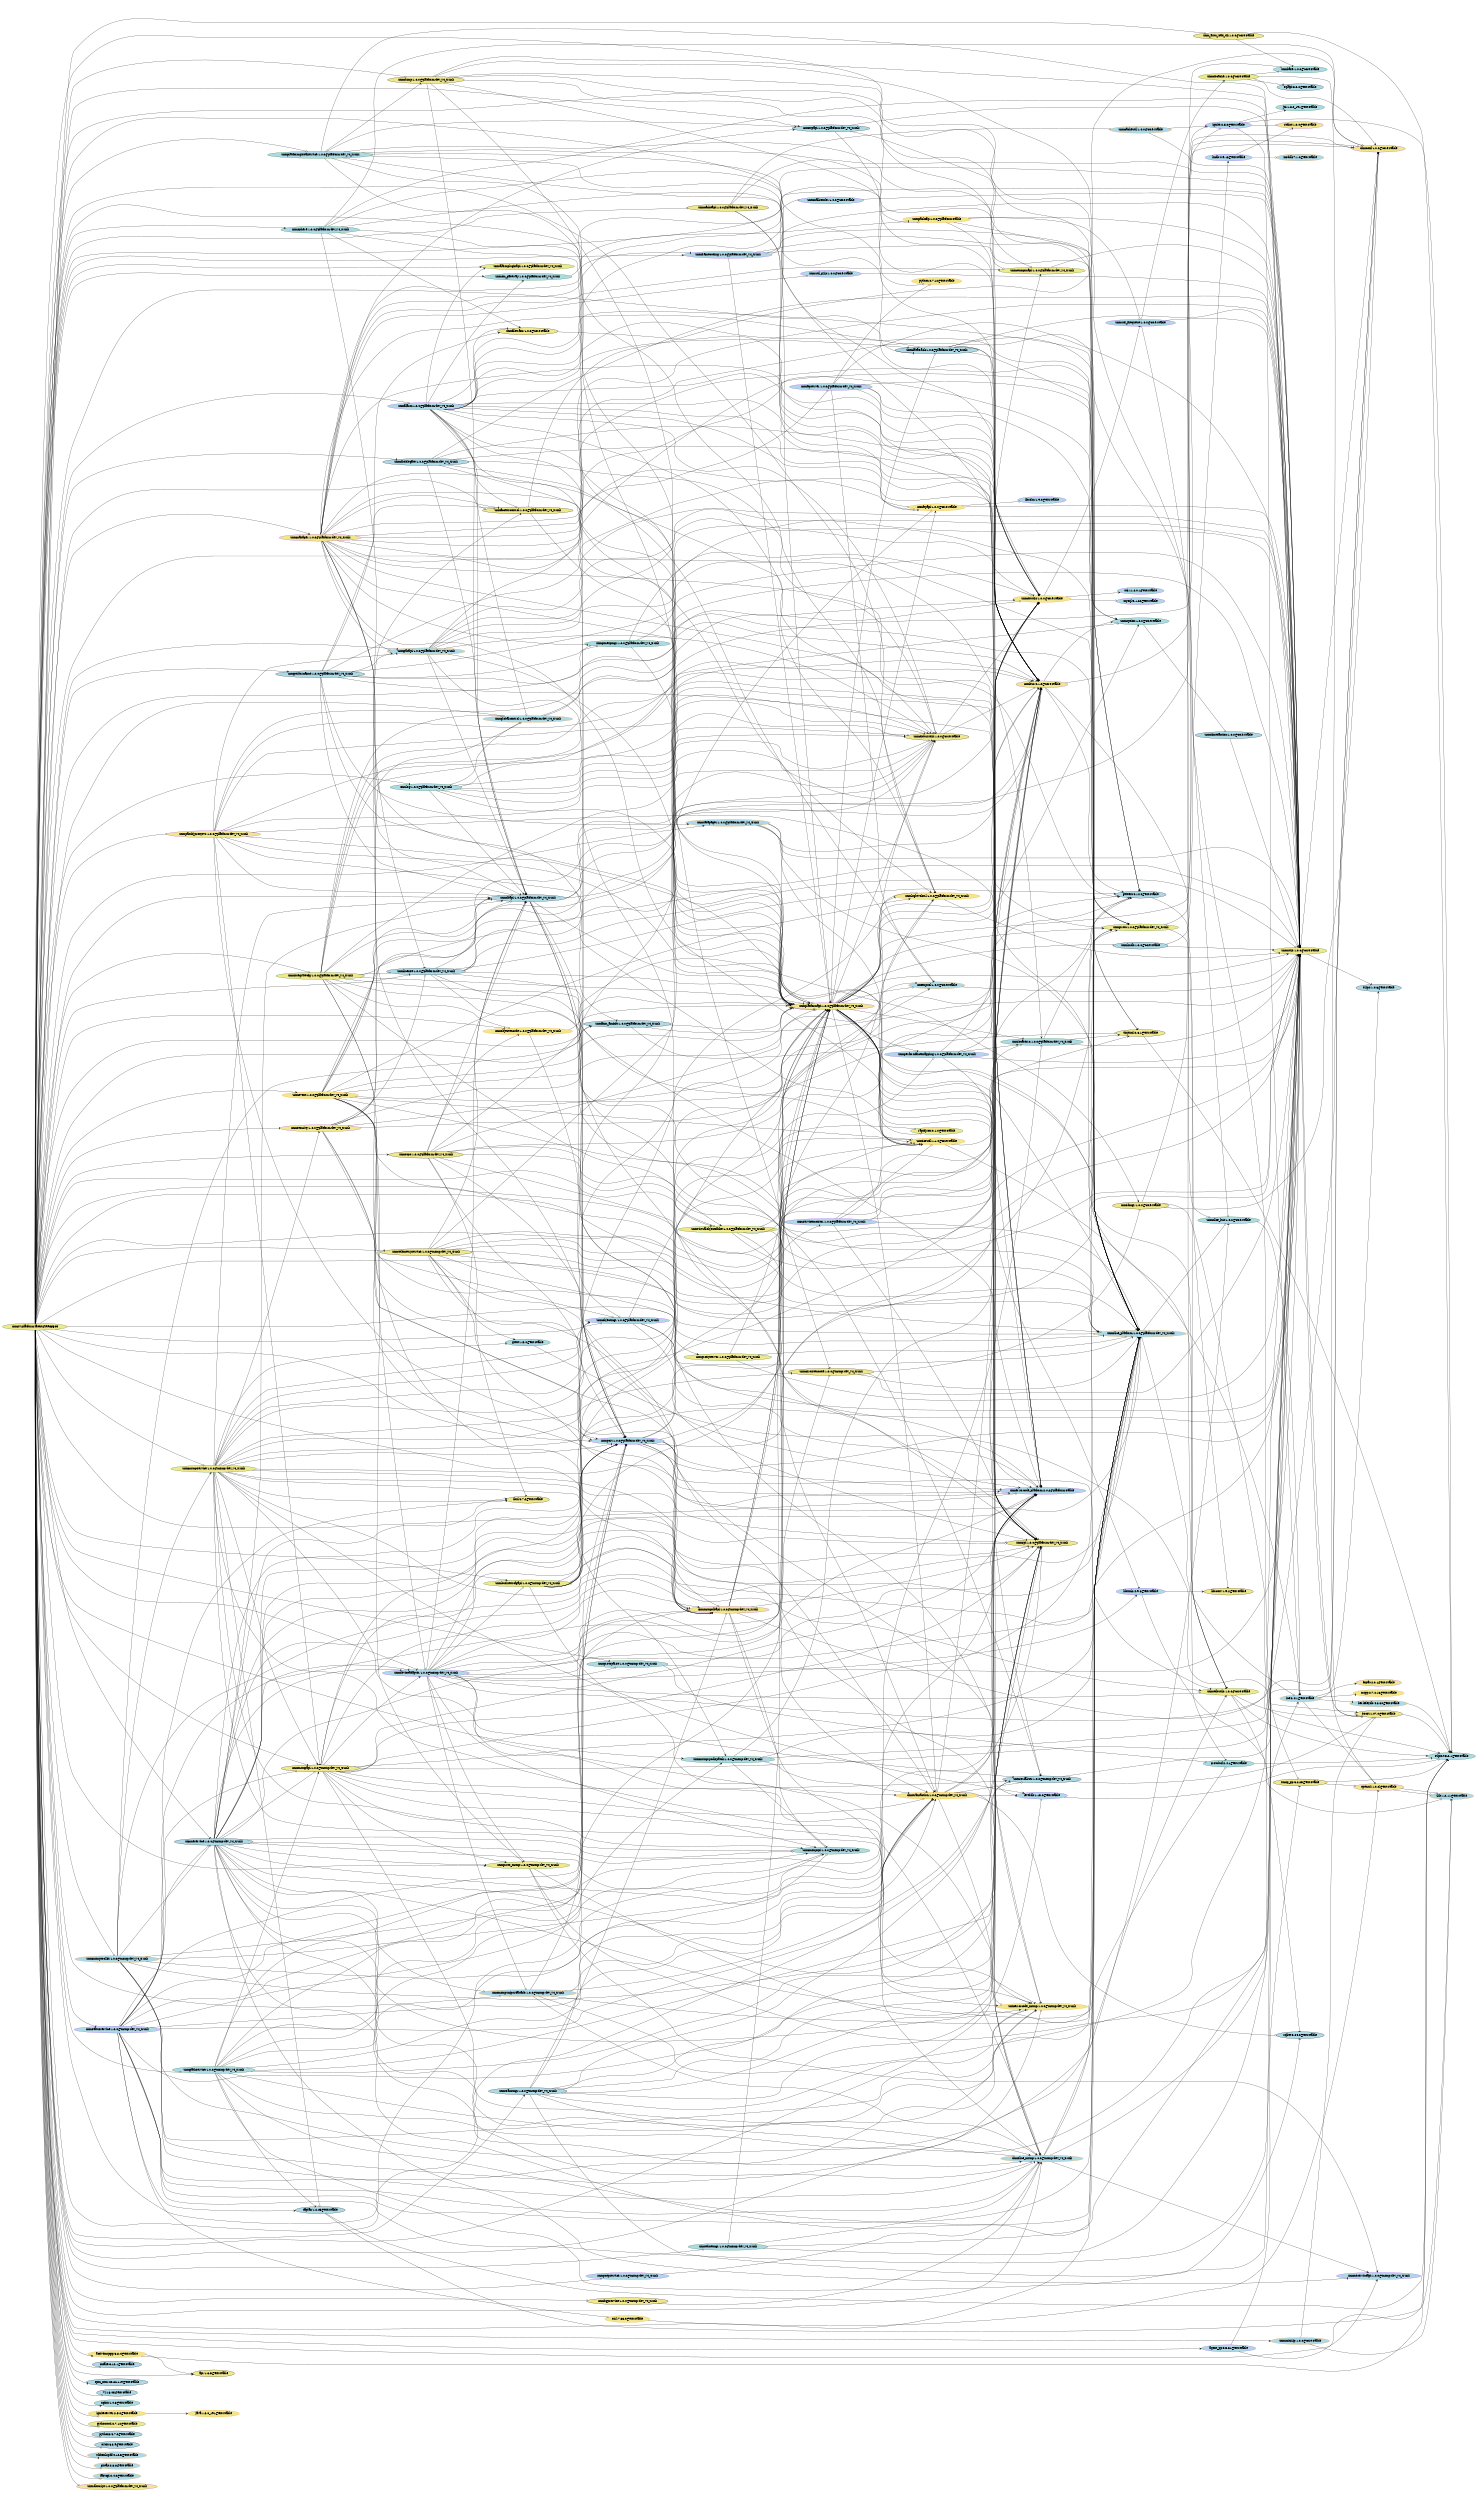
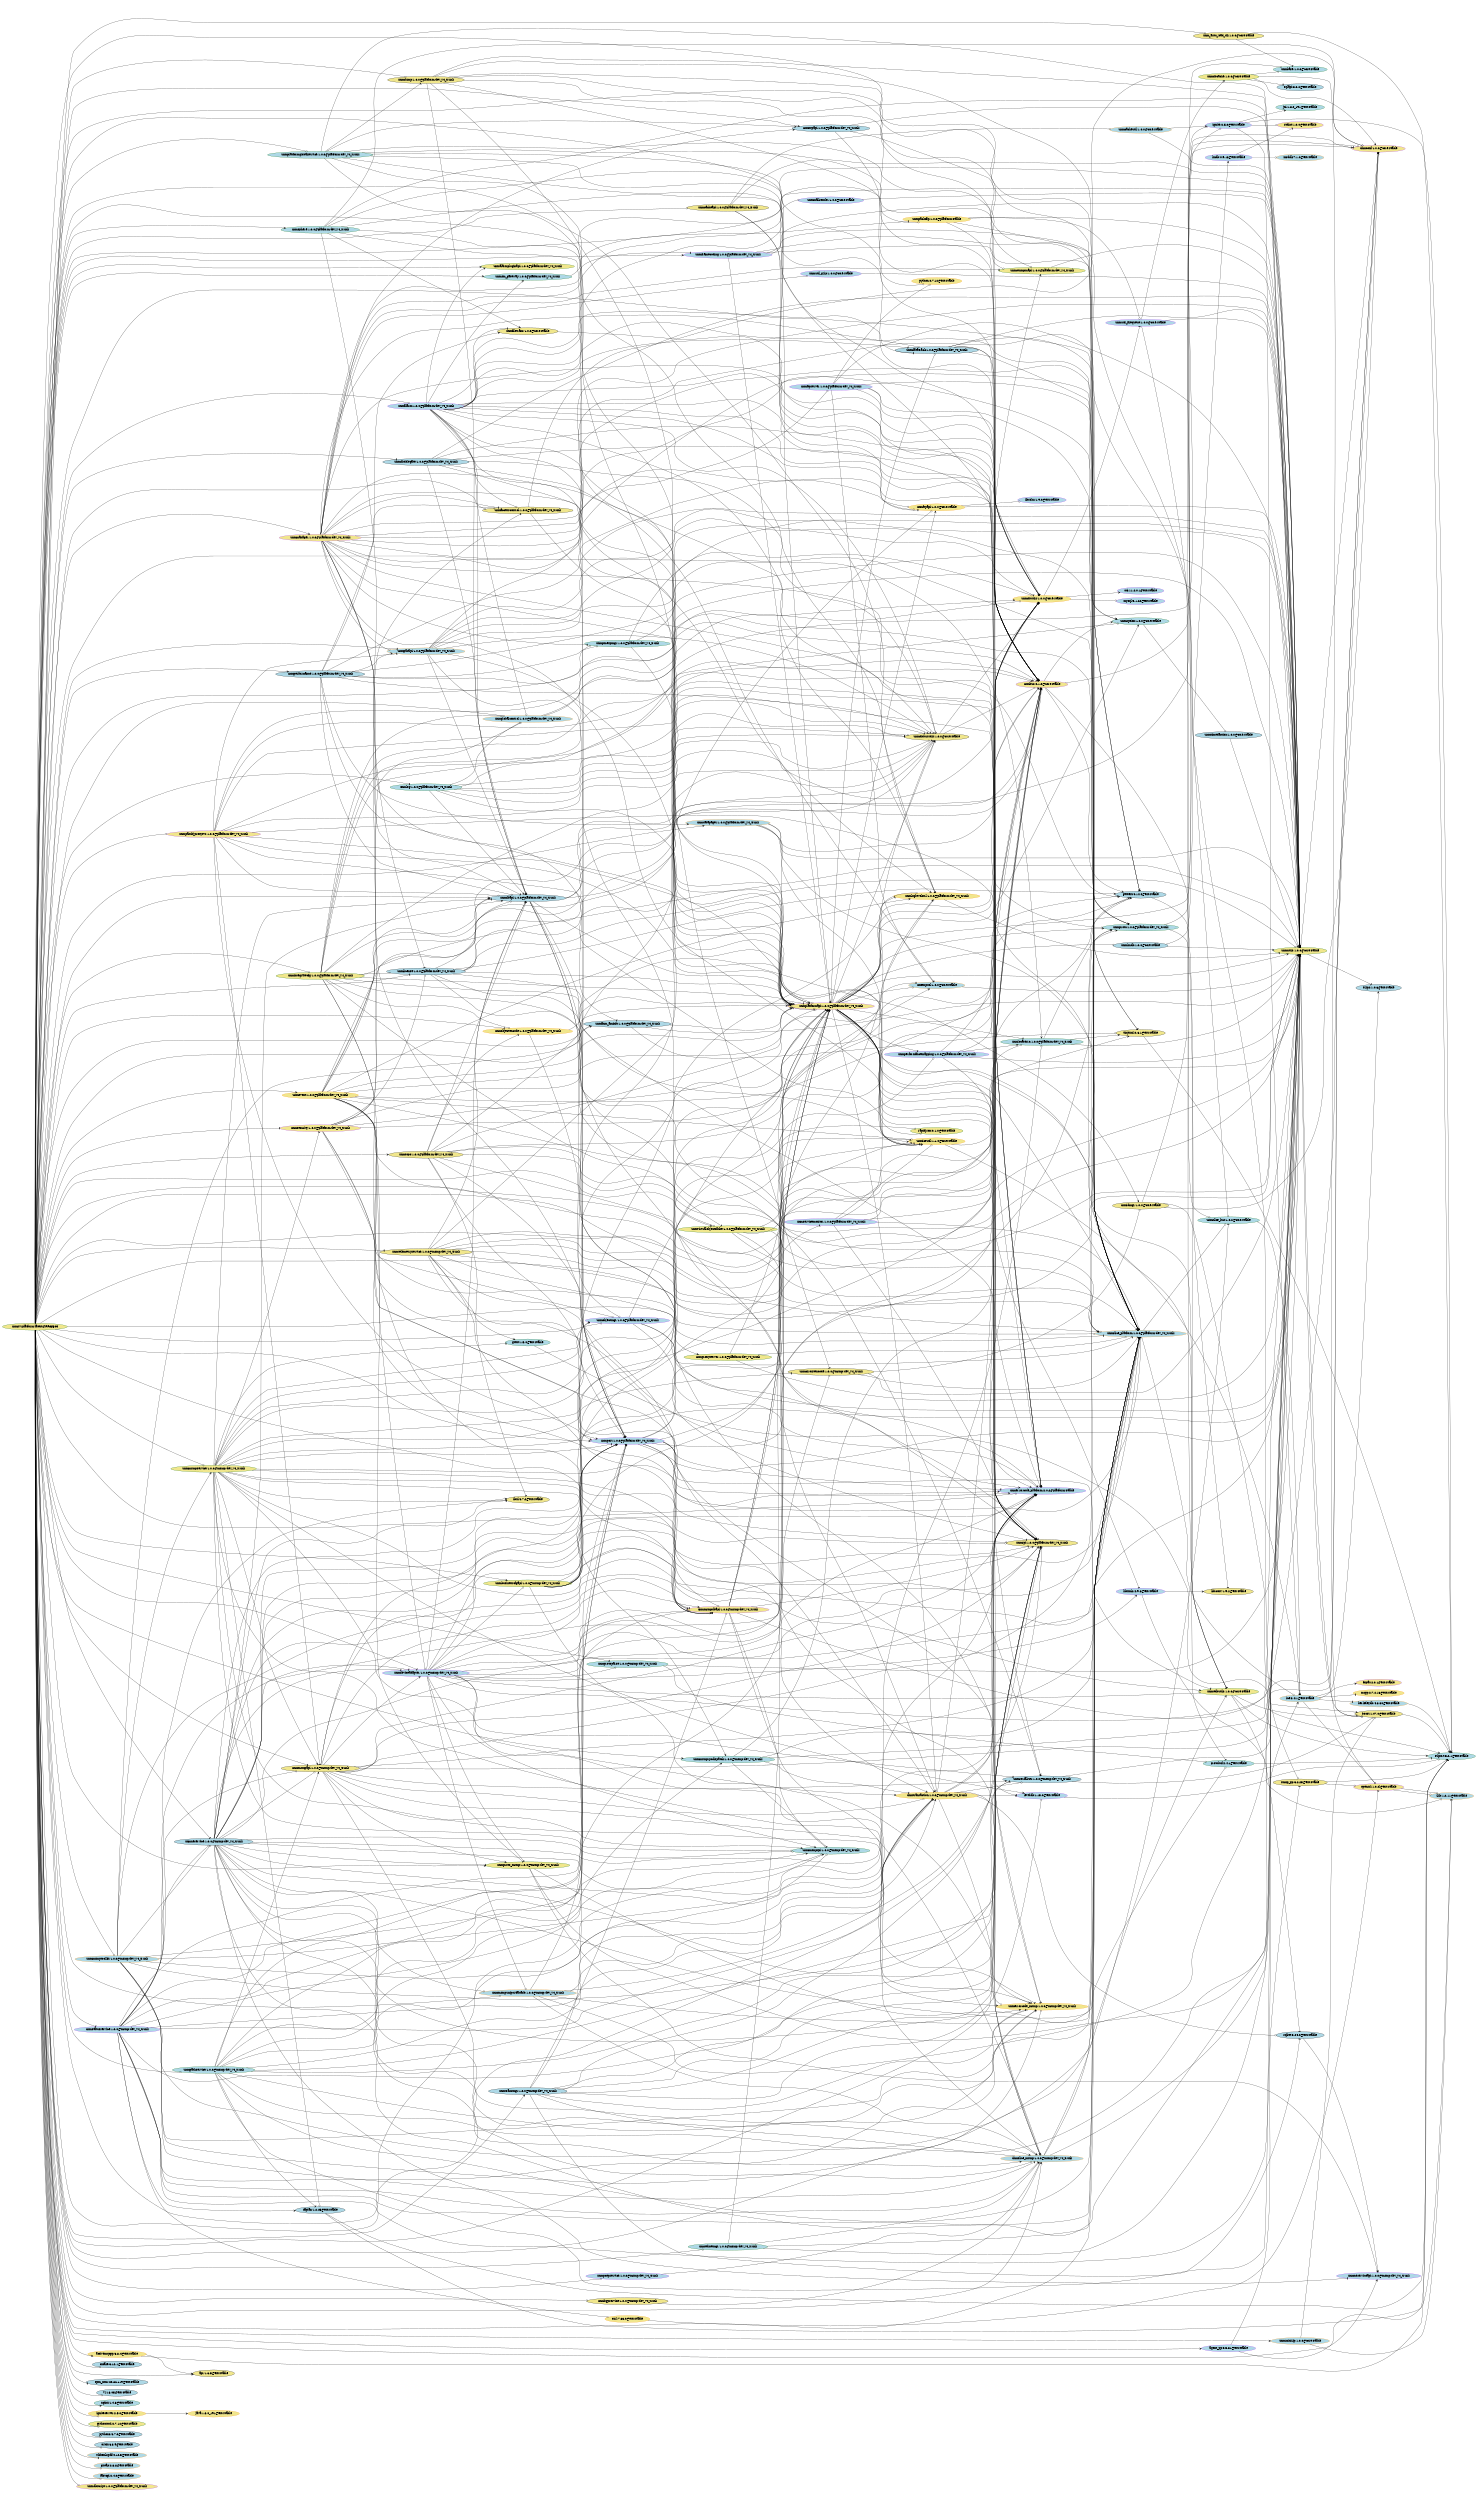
(1141, 927) -> (1141, 927)
(516, 1115) -> (516, 1115)
(1209, 2217) -> (1354, 2150)
